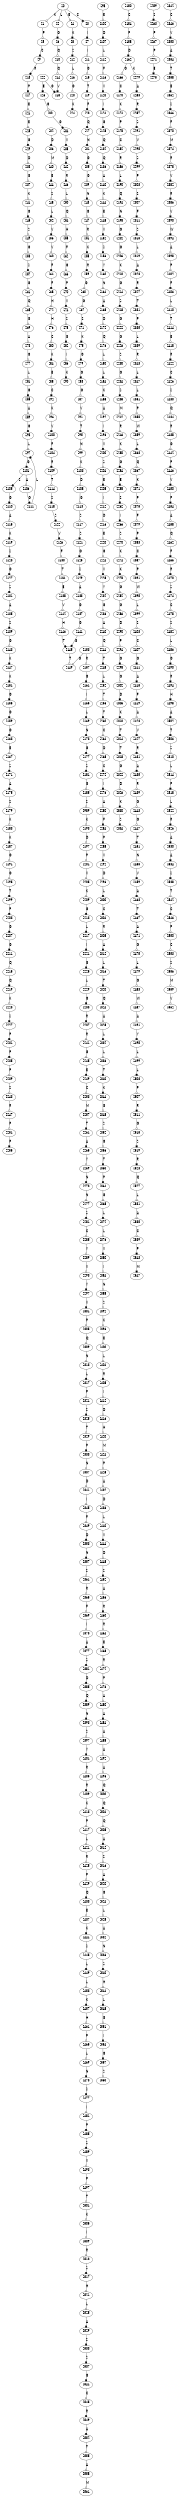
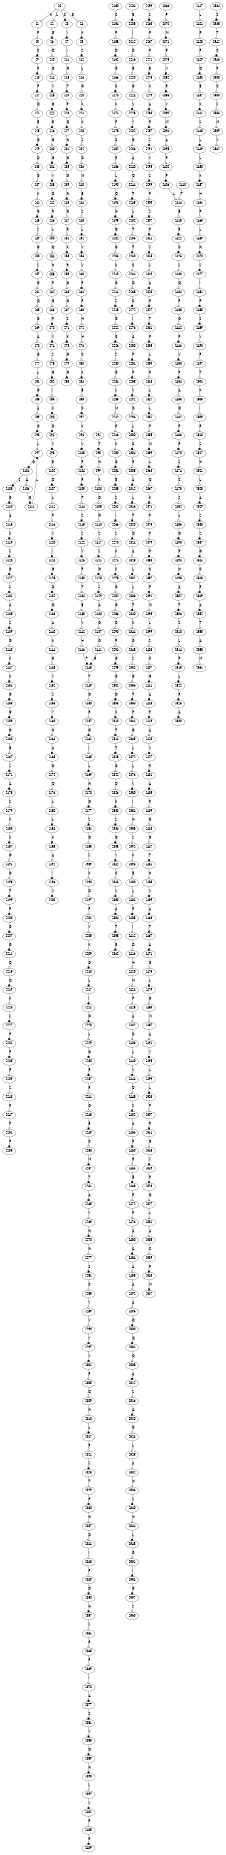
(132, 68) -> (149, 86)
(49, 86) -> (52, 104)
(170, 104) -> none
(29, 105) -> (38, 105)
none -> (82, 132)
(51, 139) -> (82, 158)
(170, 301) -> (172, 193)
(80, 400) -> none
none -> (52, 436)
(103, 462) -> none
(78, 658) -> (89, 694)
none -> (115, 847)
(170, 855) -> none
(103, 1087) -> (132, 623)
(87, 1678) -> (90, 1732)
(86, 1813) -> none
